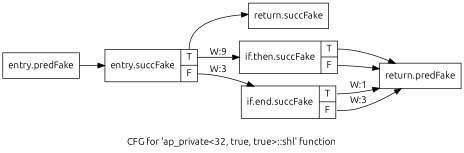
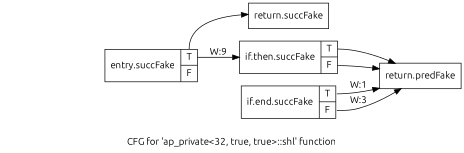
(41, 66) -> none
(223, 77) -> none
